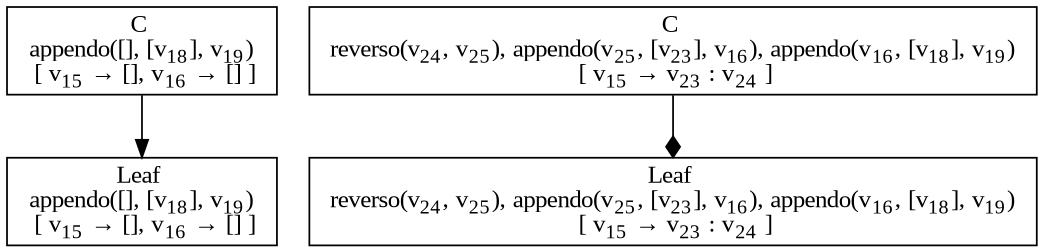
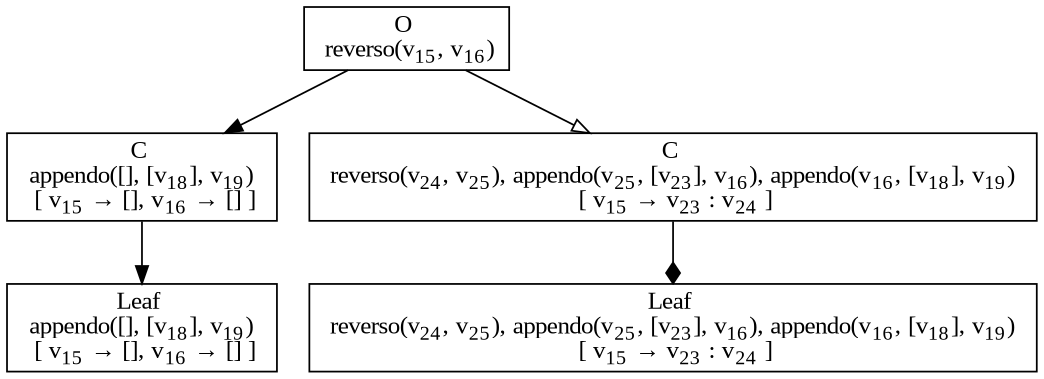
none -> (407, 39)
